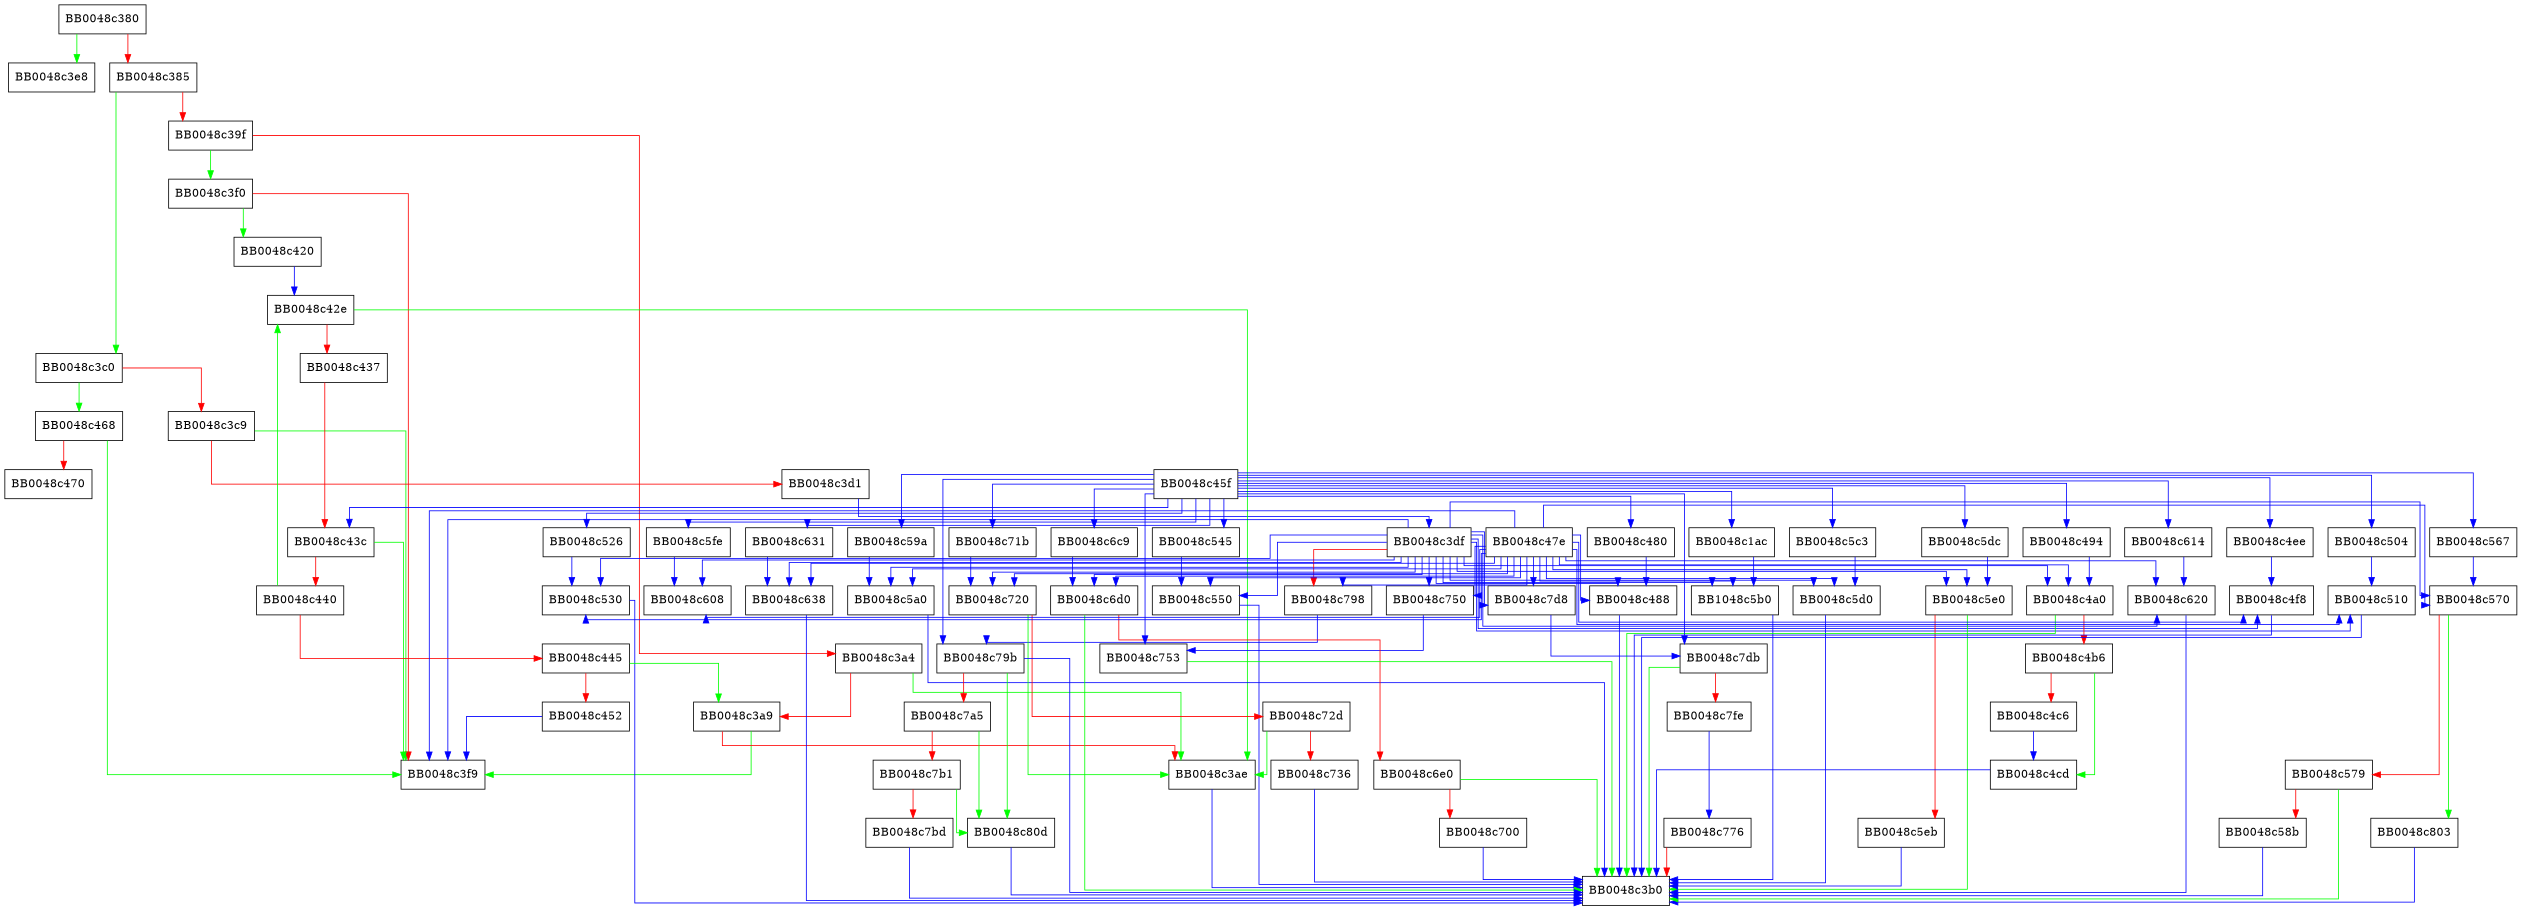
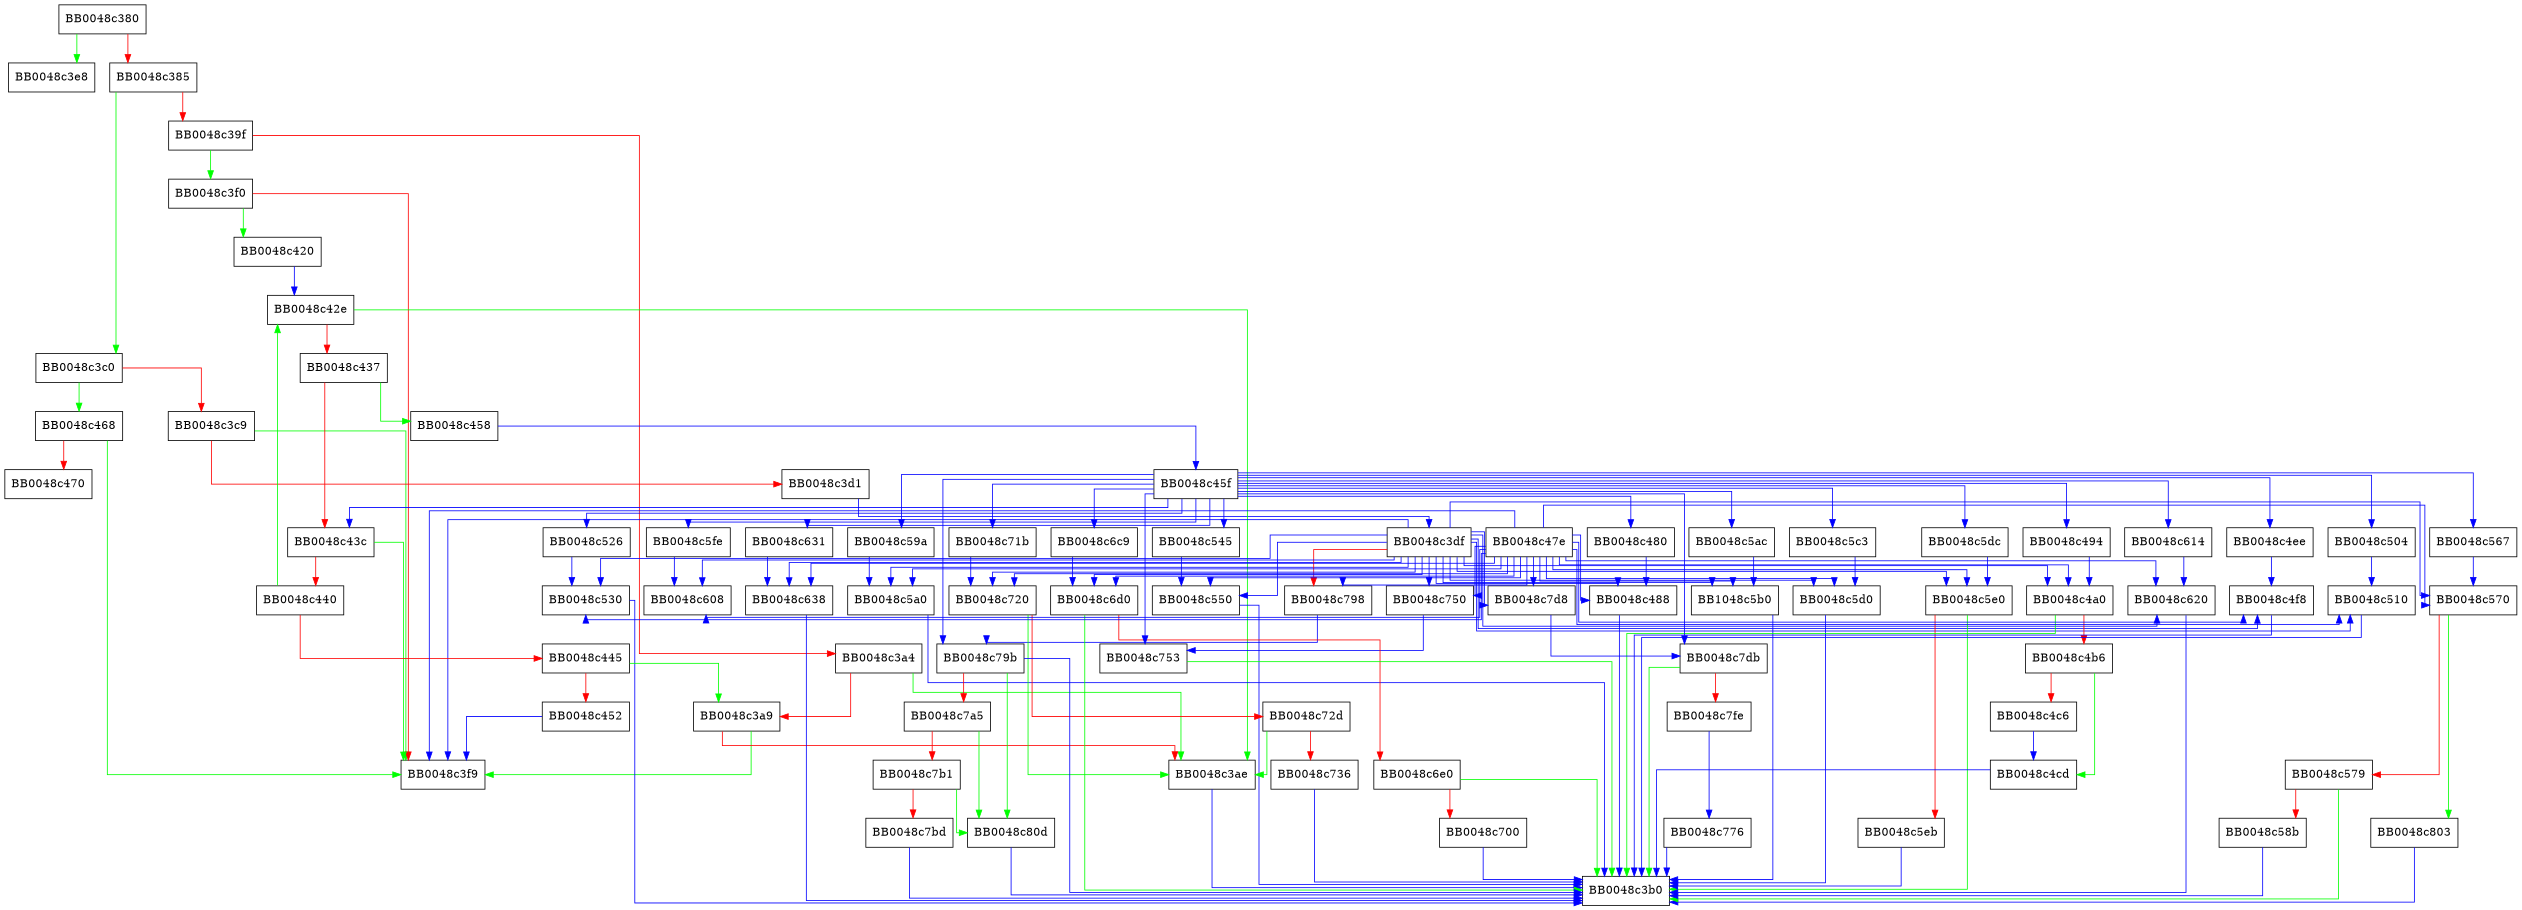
none -> (454, 426)
(1732, 542) -> (1732, 542)
(1667, 858) -> (1667, 858)
